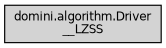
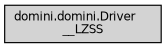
(83, 24) -> (83, 24)
